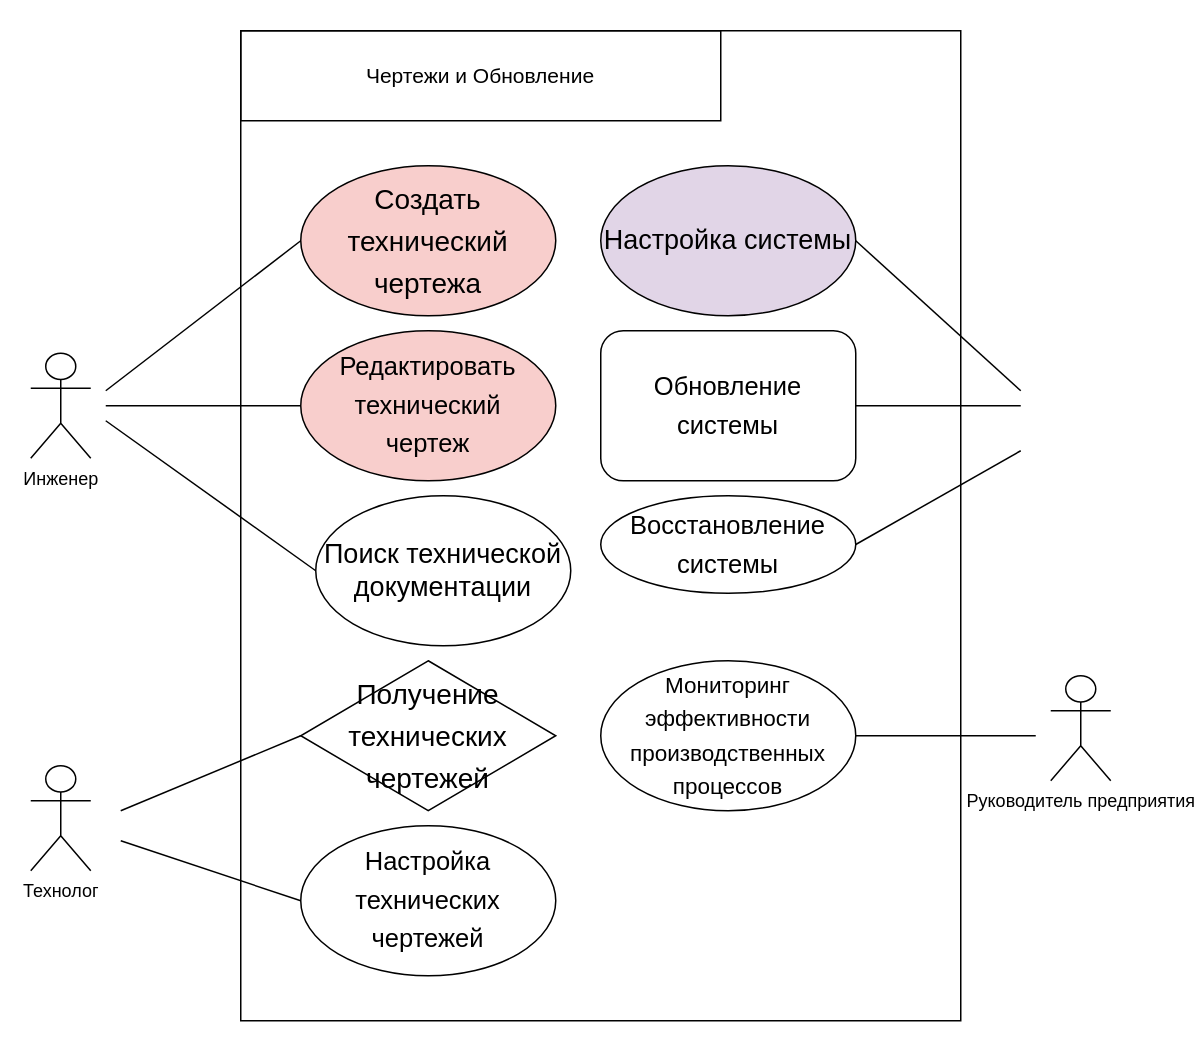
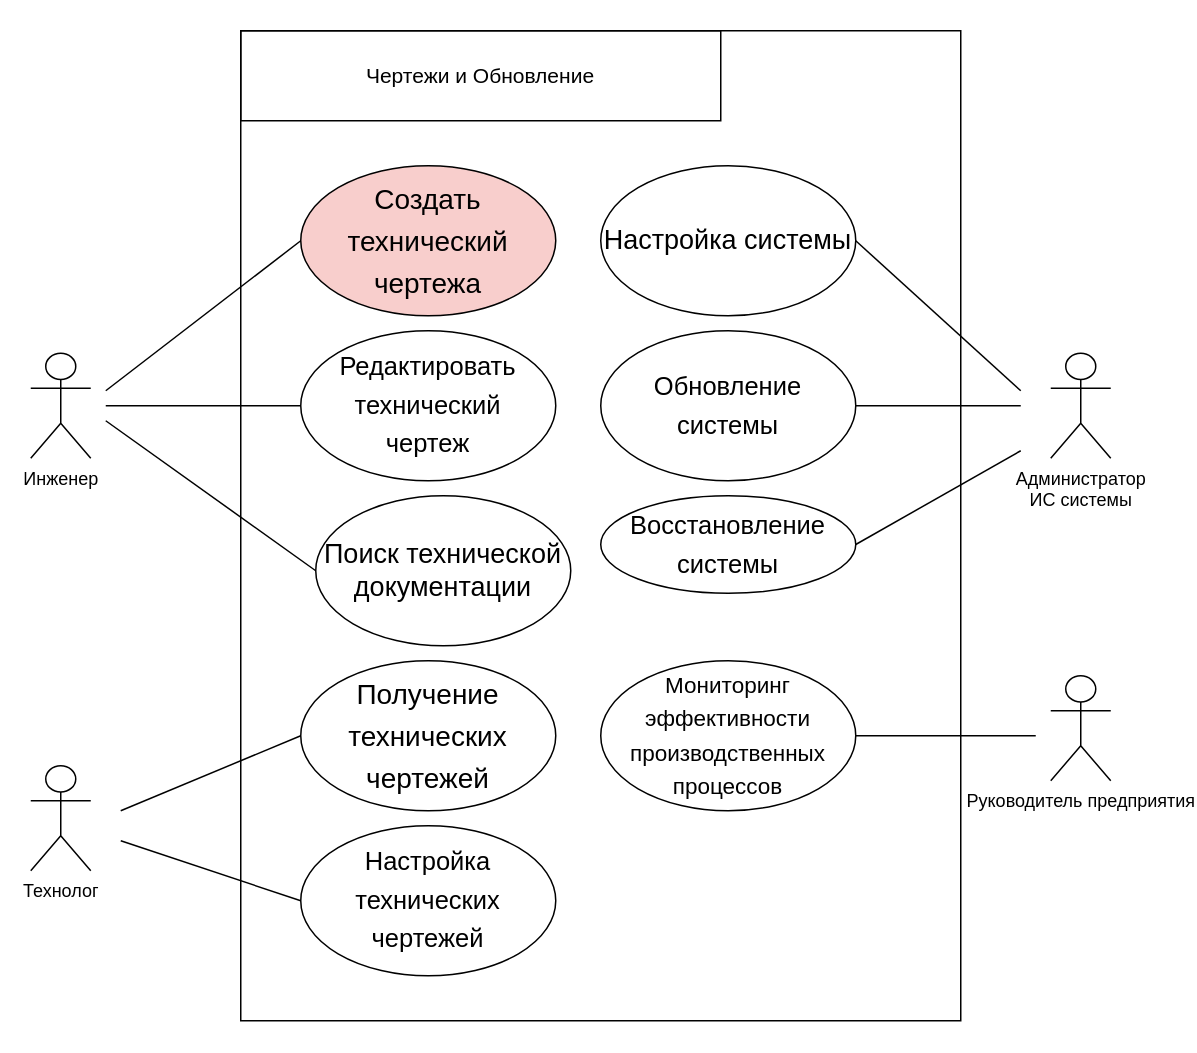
(728, 241) -> (728, 241)
(428, 406) -> (428, 406)
(728, 406) -> (728, 406)
none -> (1081, 406)
(428, 736) -> (428, 736)
